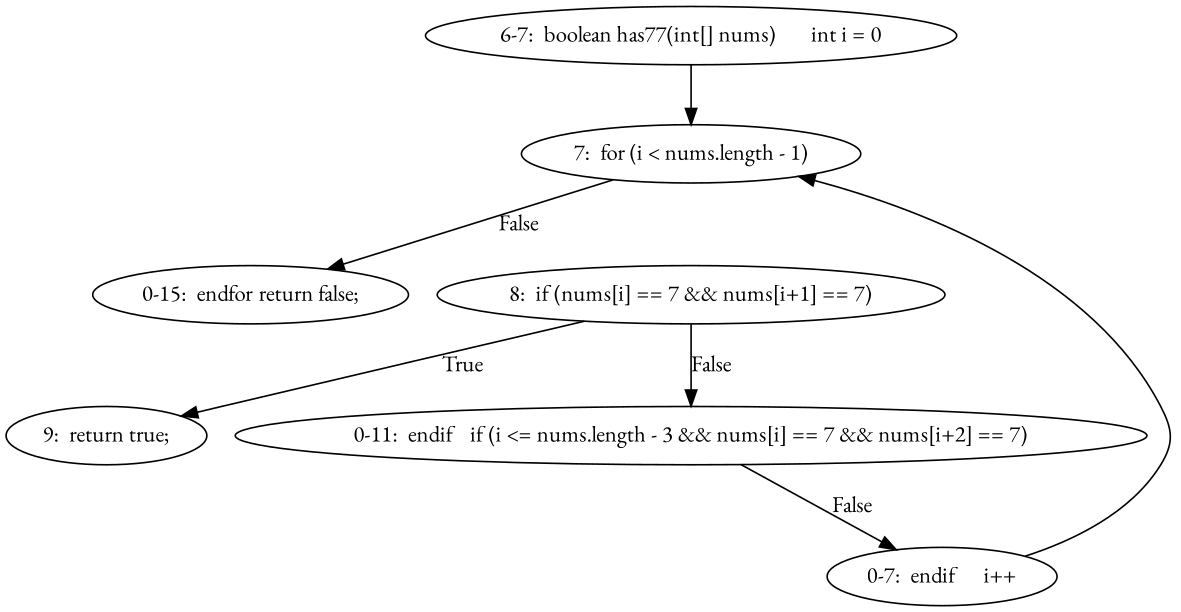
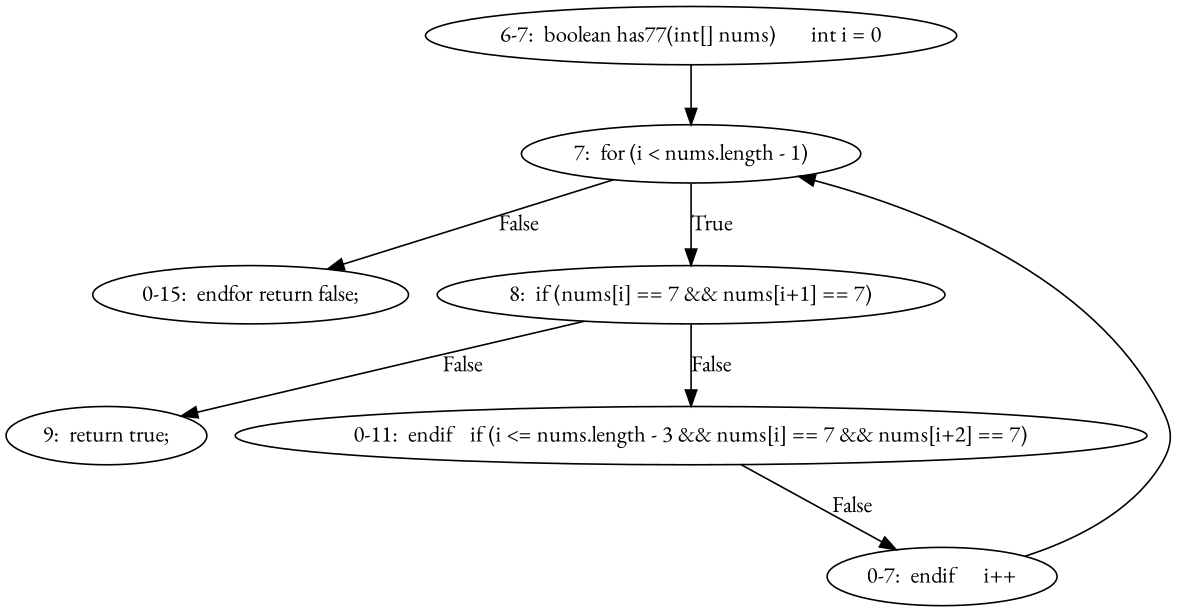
none -> (691, 216)
(463, 365) -> (463, 365)
